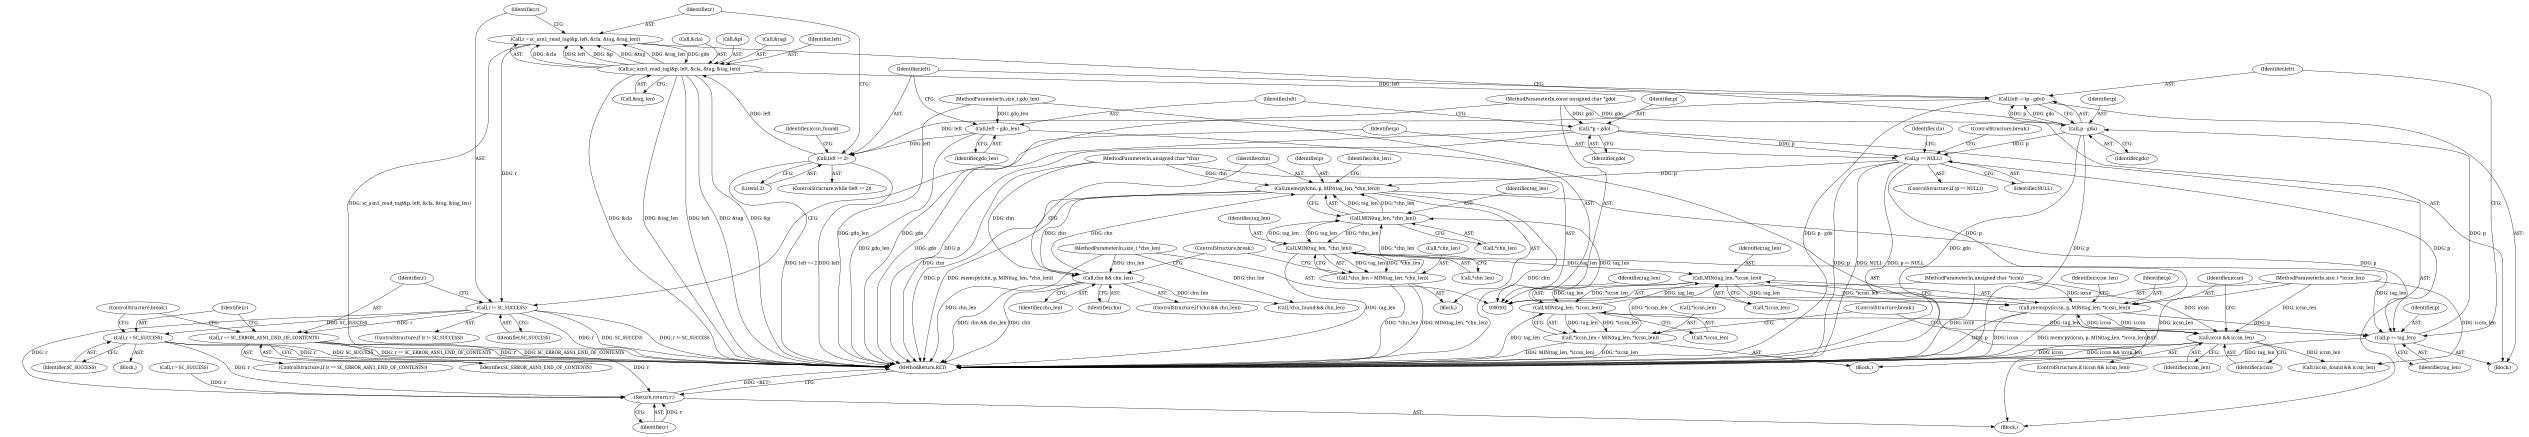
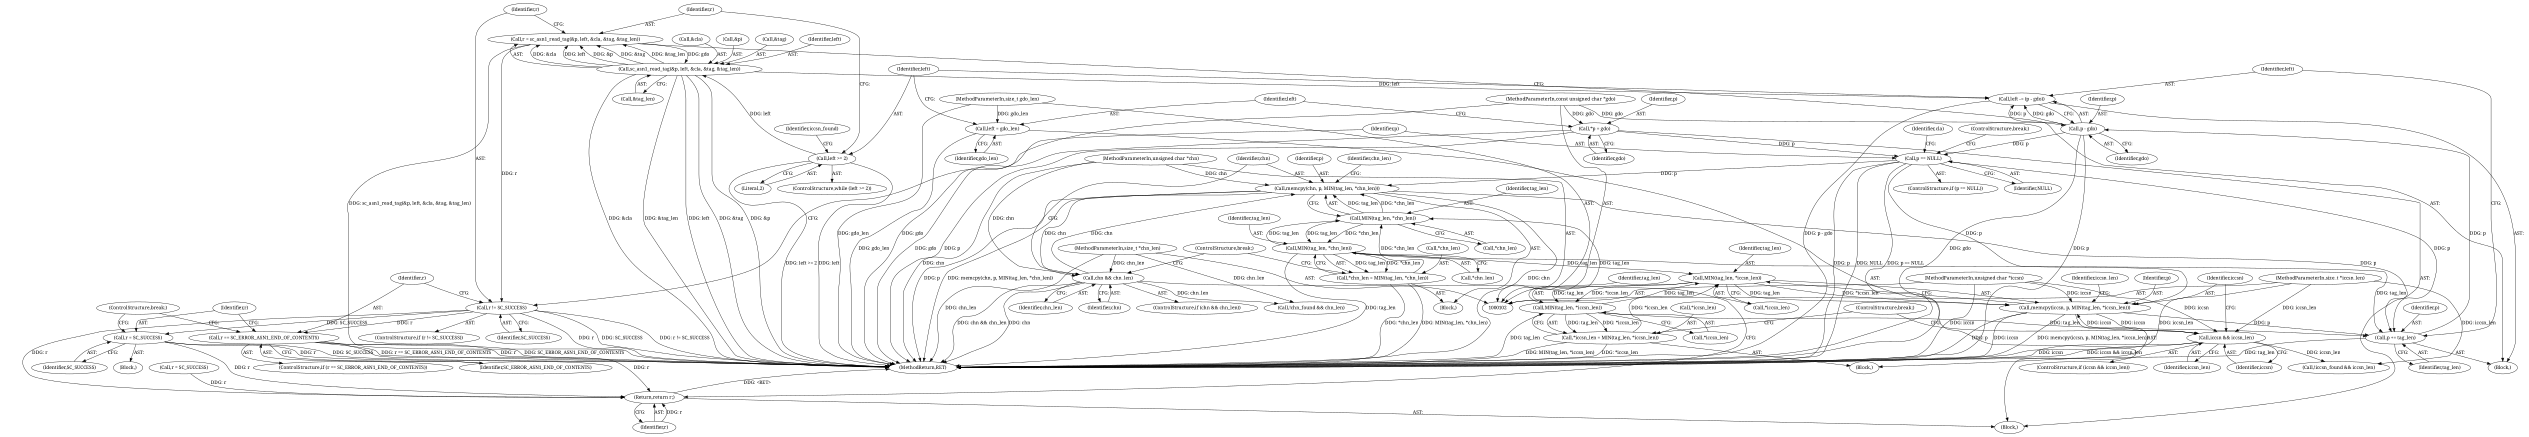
(1419, 121) -> none
(913, 141) -> none
(789, 383) -> (1535, 372)
